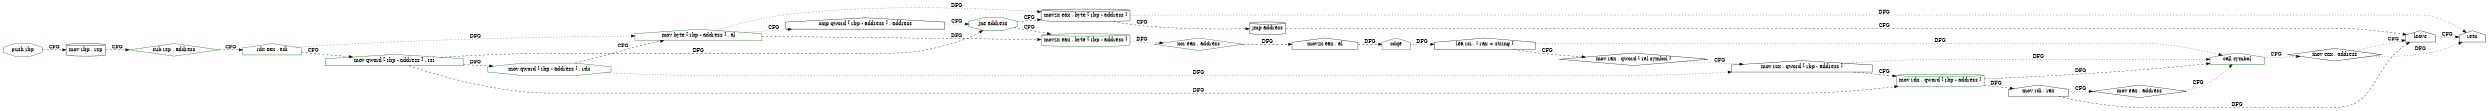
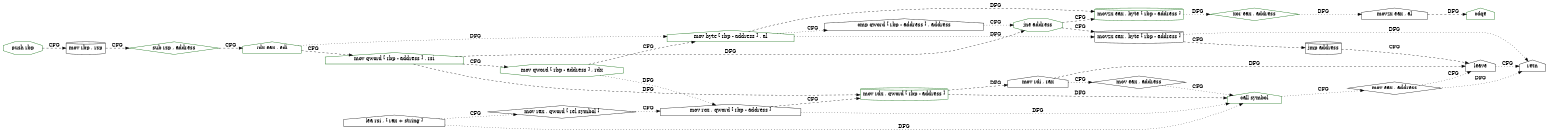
(1266, 44) -> (1328, 14)
(1420, 44) -> none
(1548, 54) -> (476, 117)
(476, 62) -> (476, 62)
